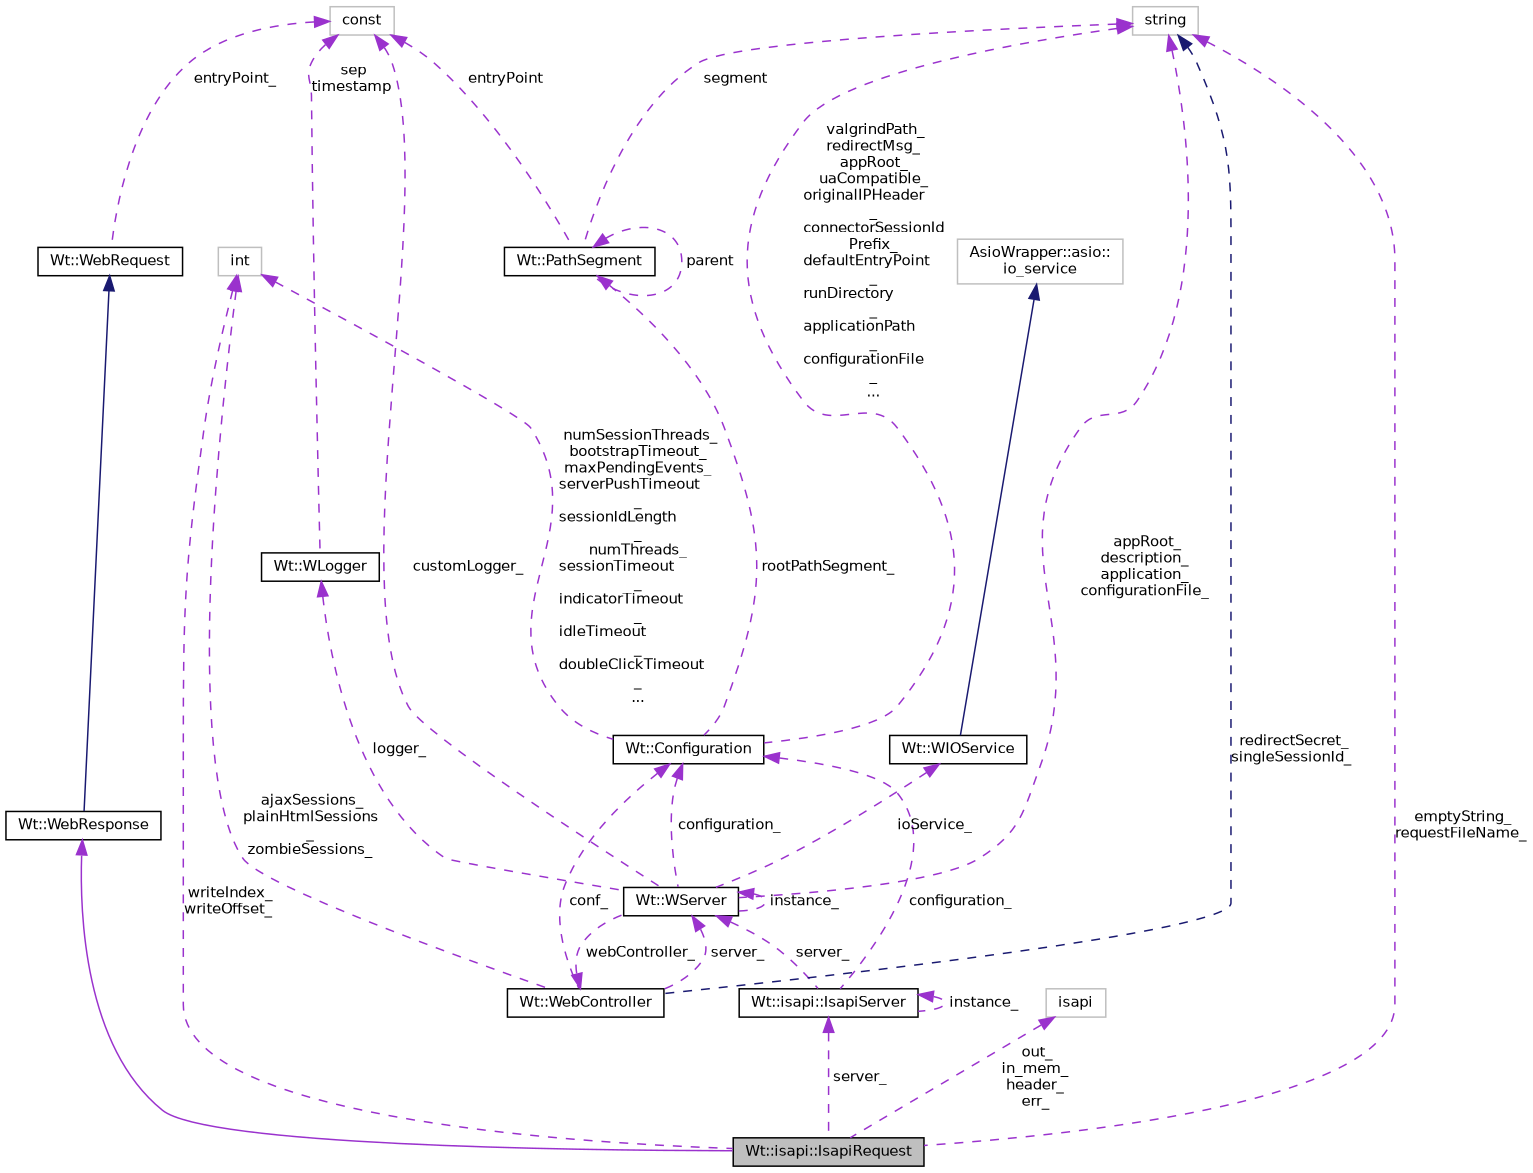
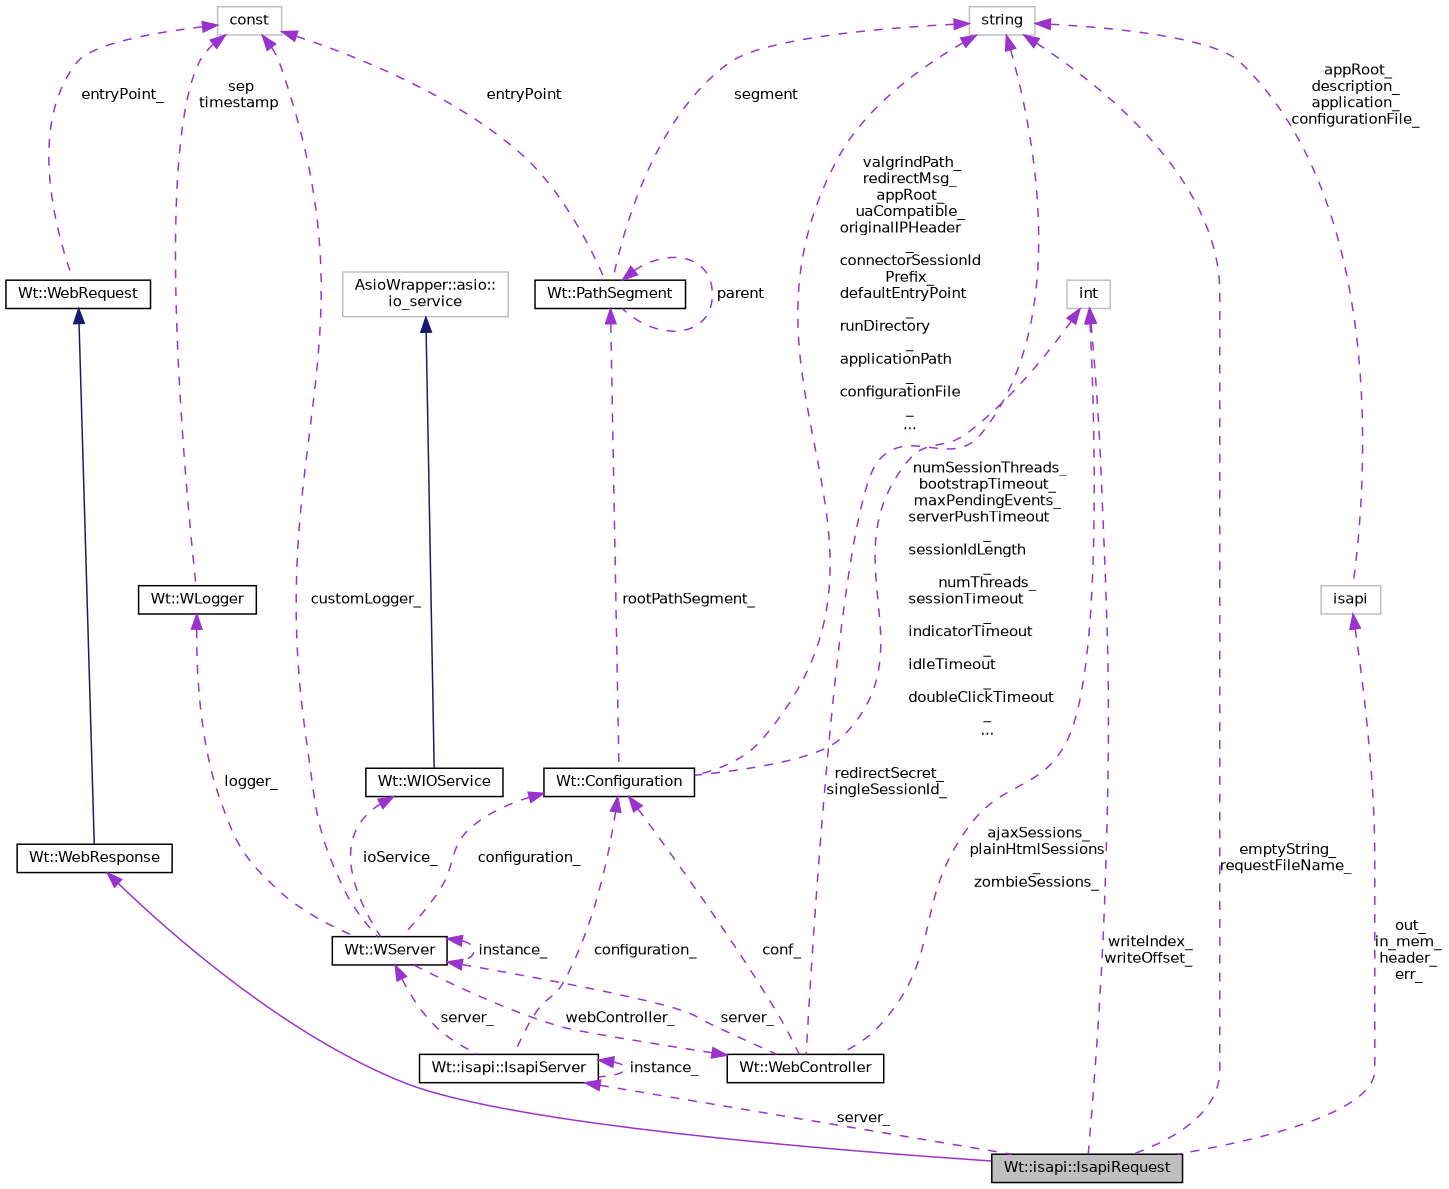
(1044, 560) -> (1330, 215)
(1231, 759) -> (863, 502)
